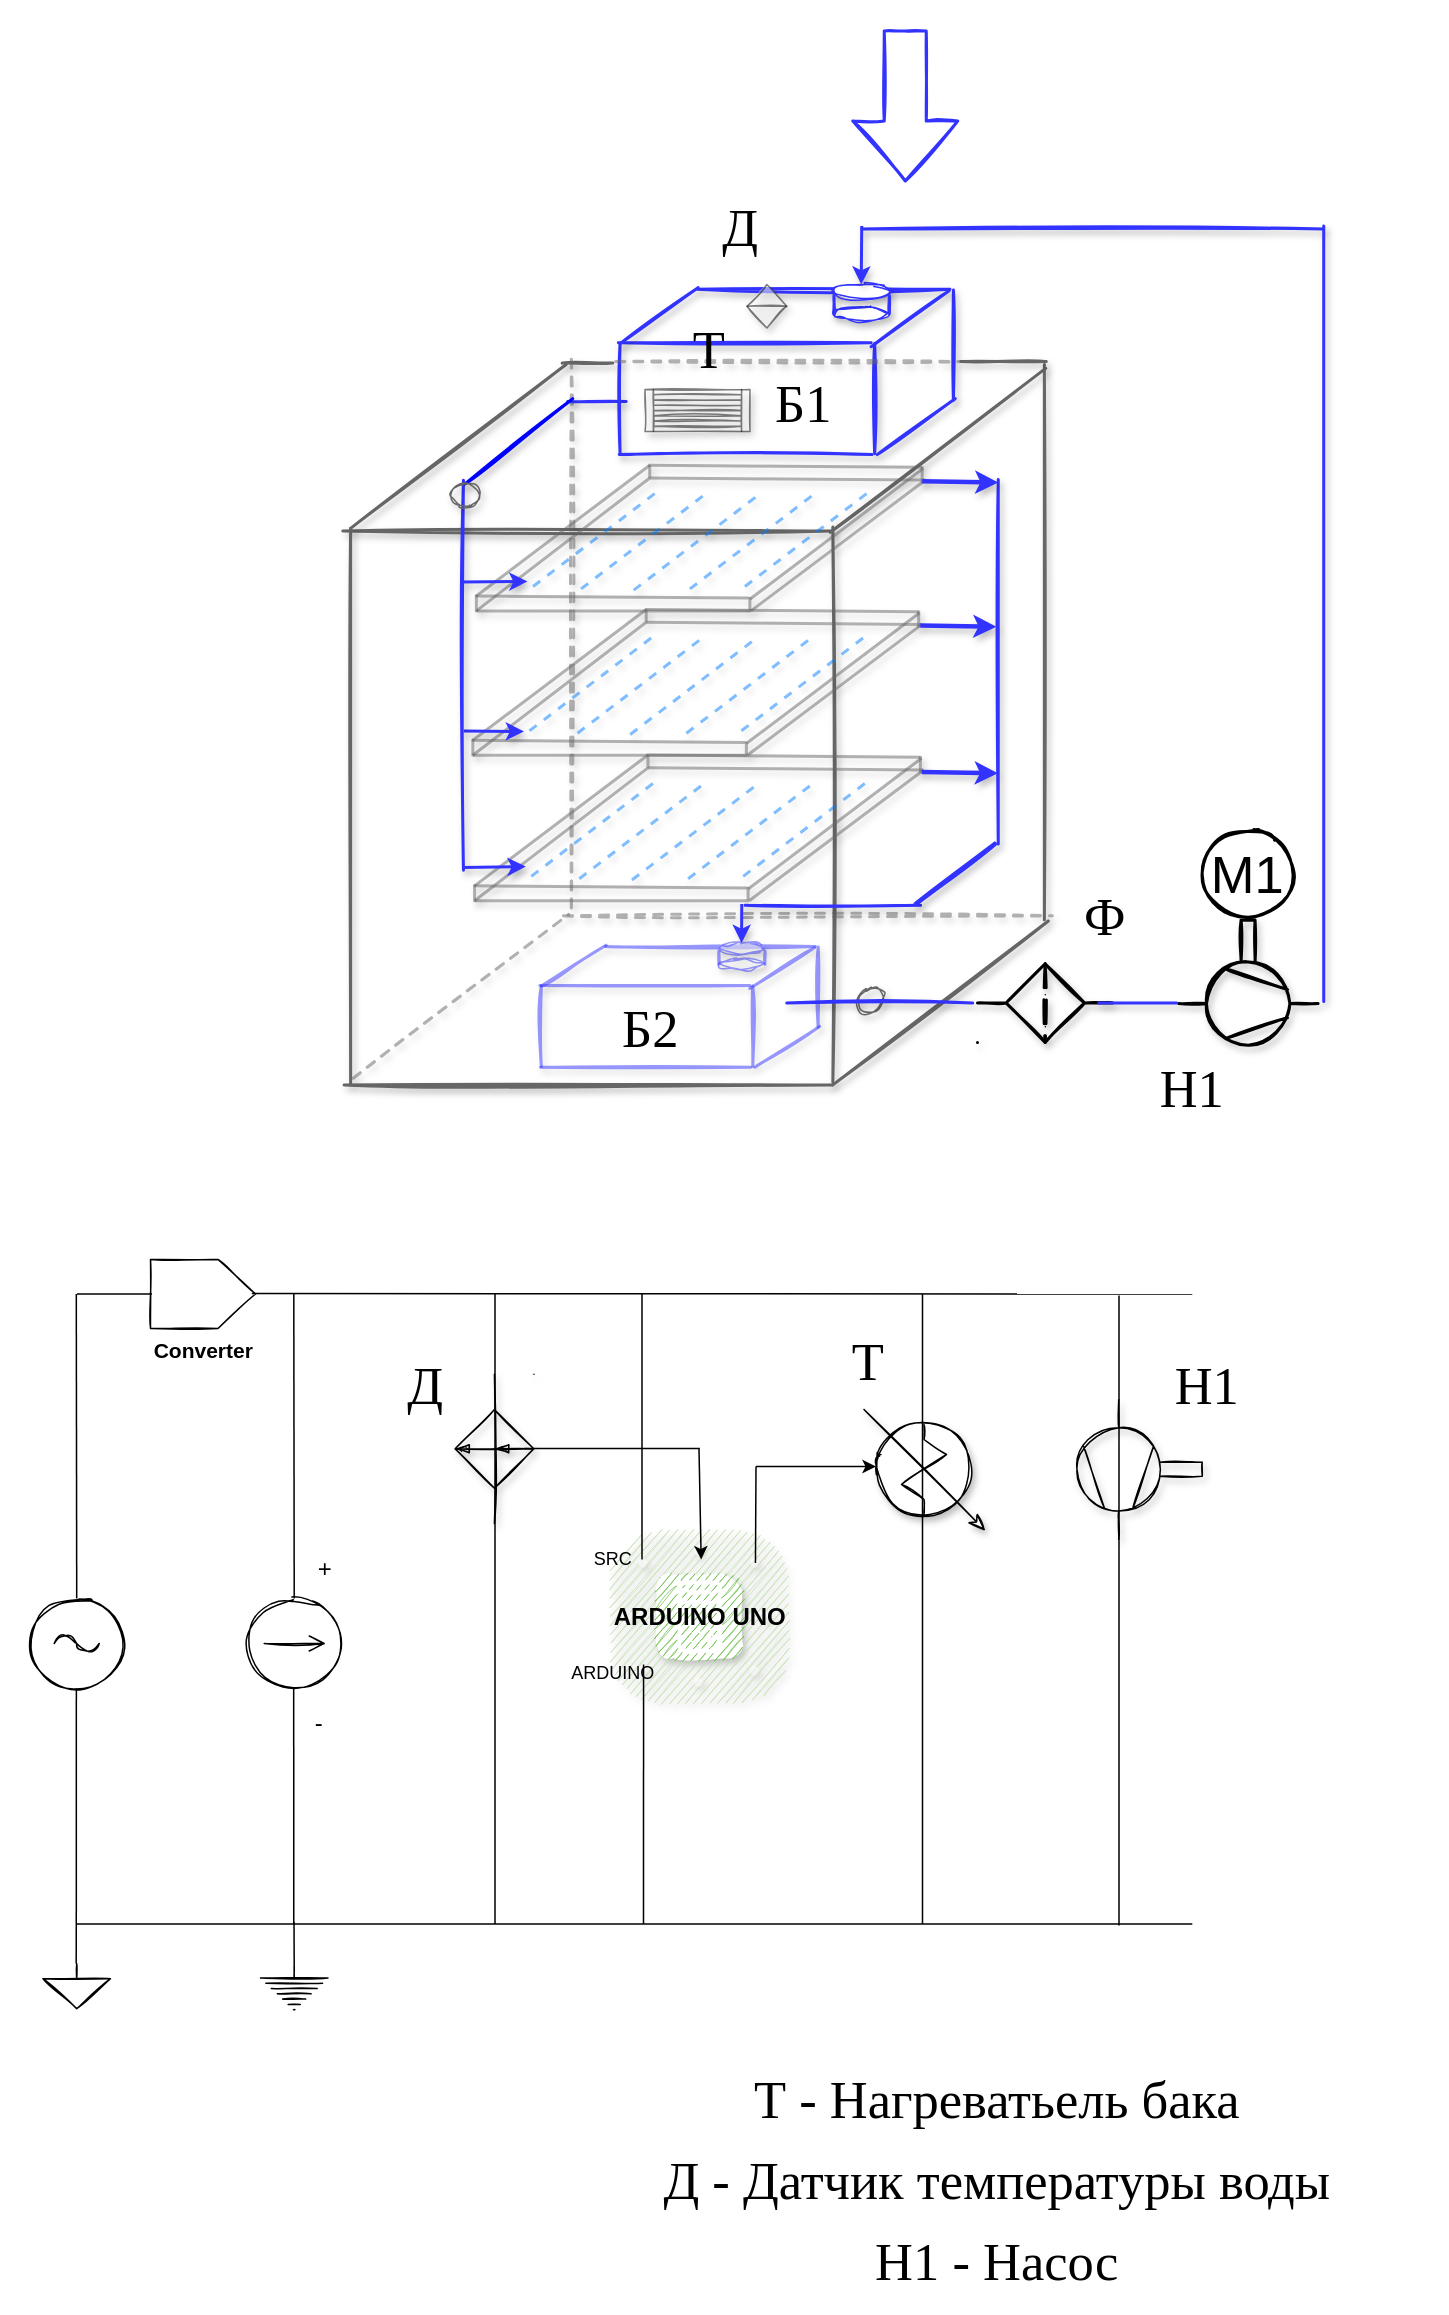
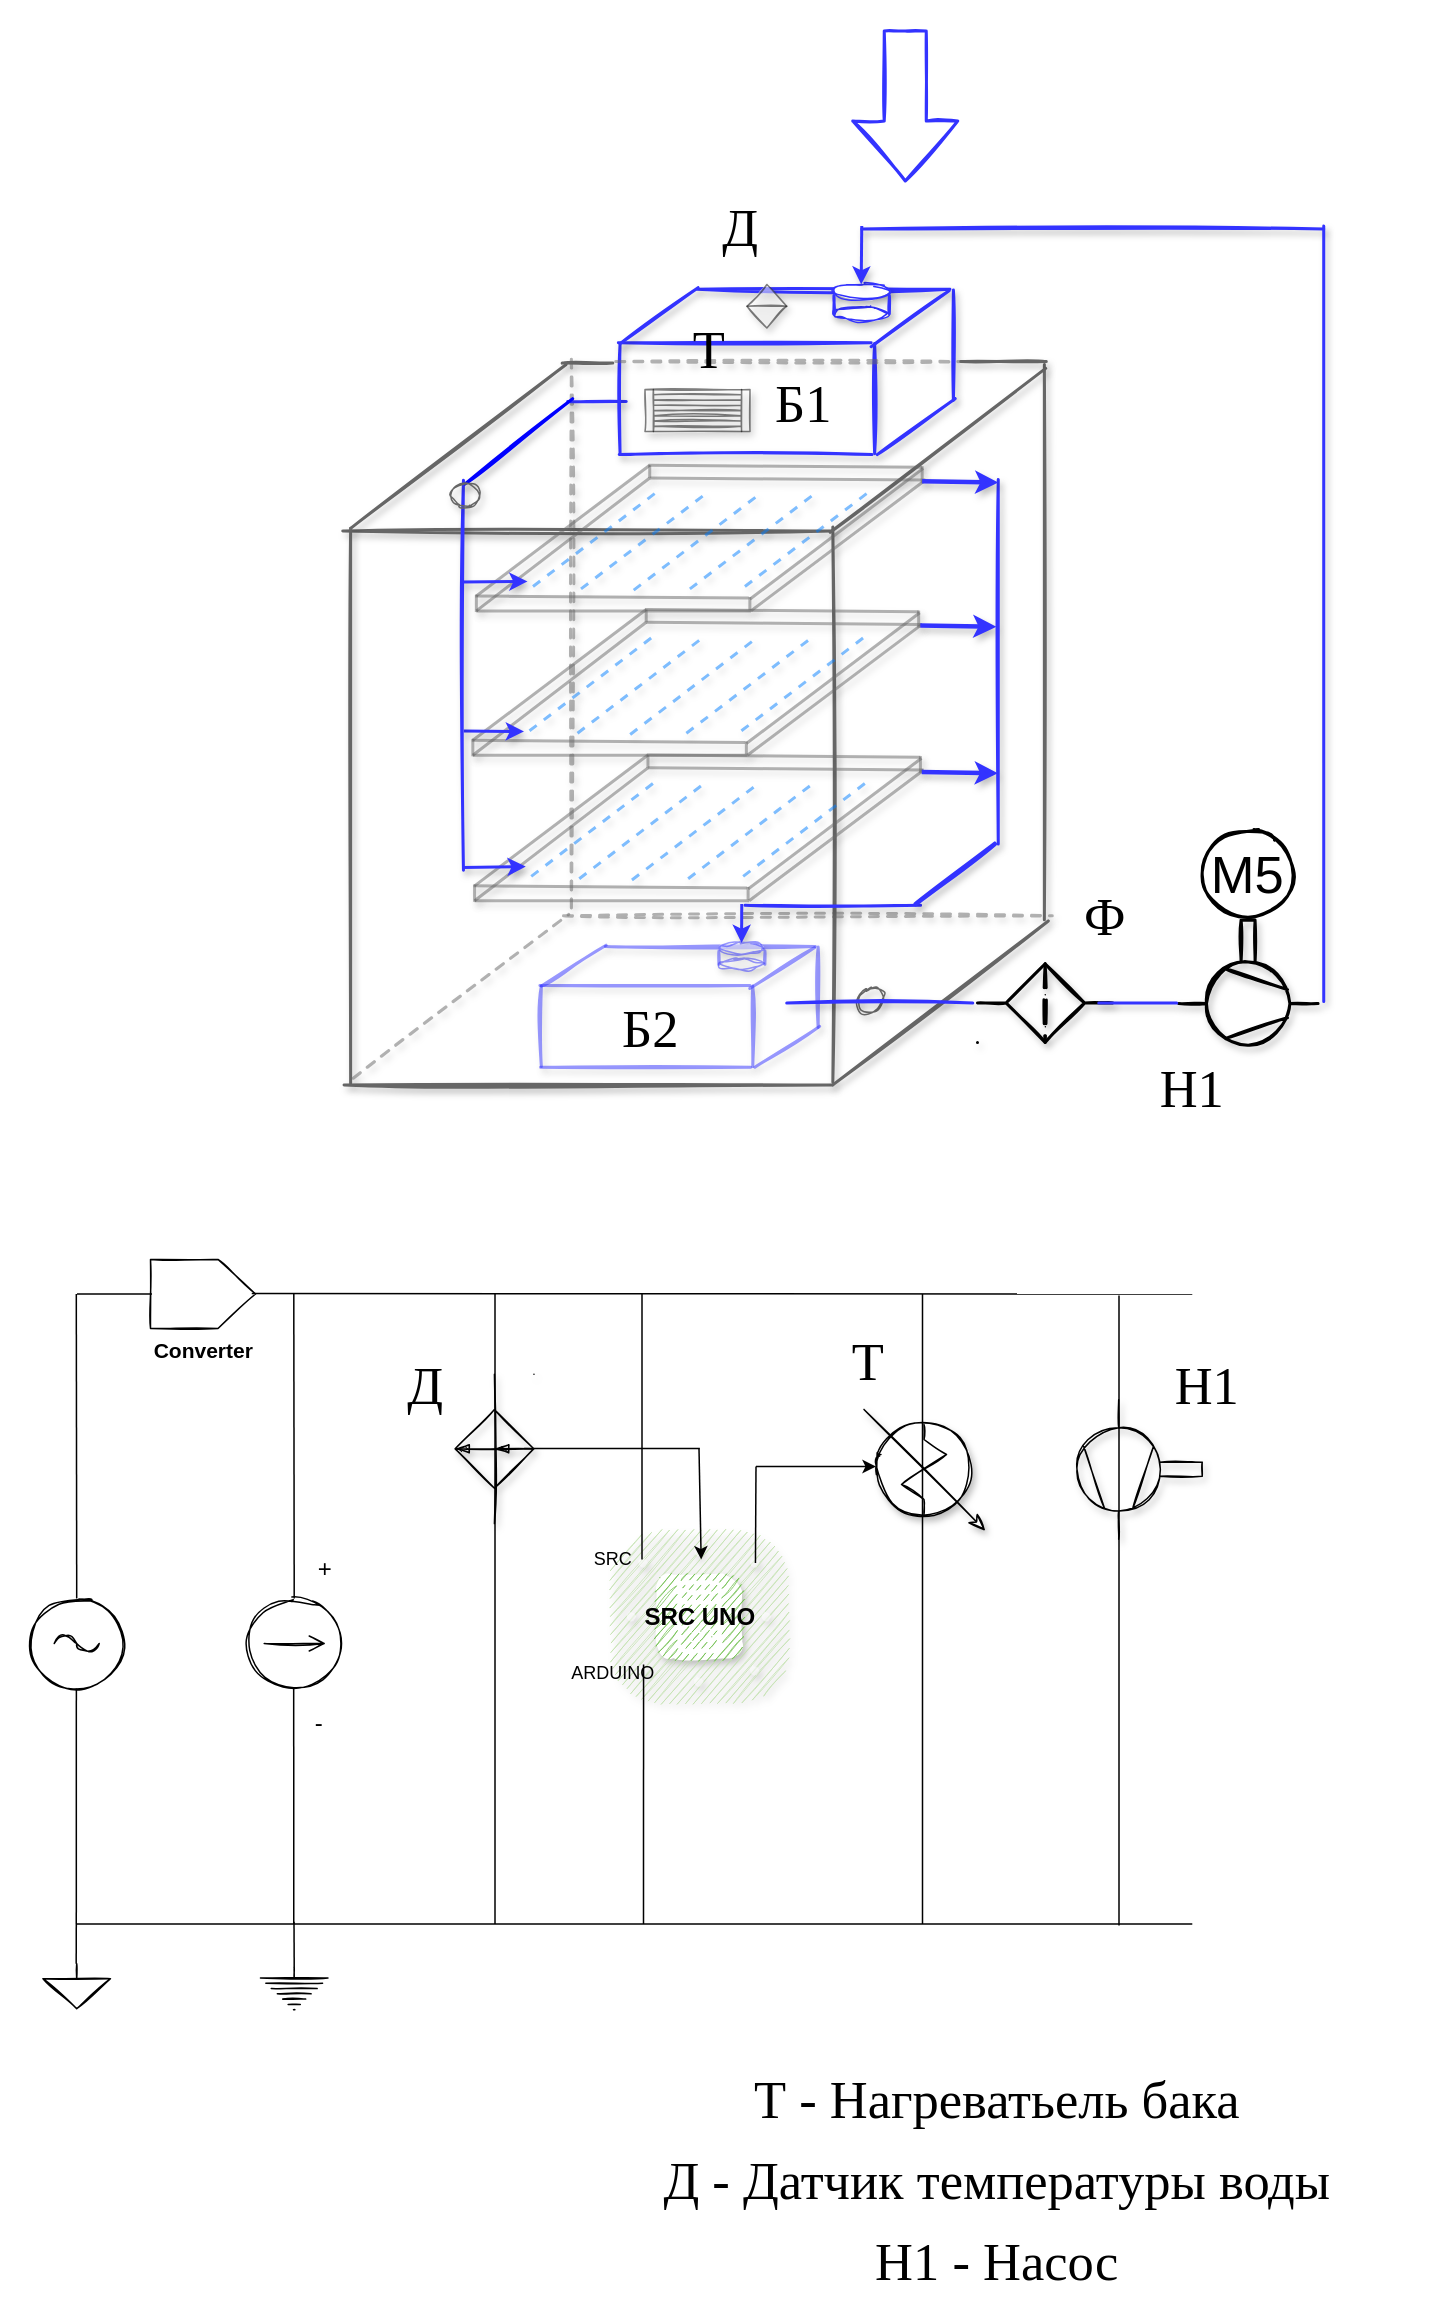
(1248, 874) -> (1248, 874)
(701, 1616) -> (701, 1616)
